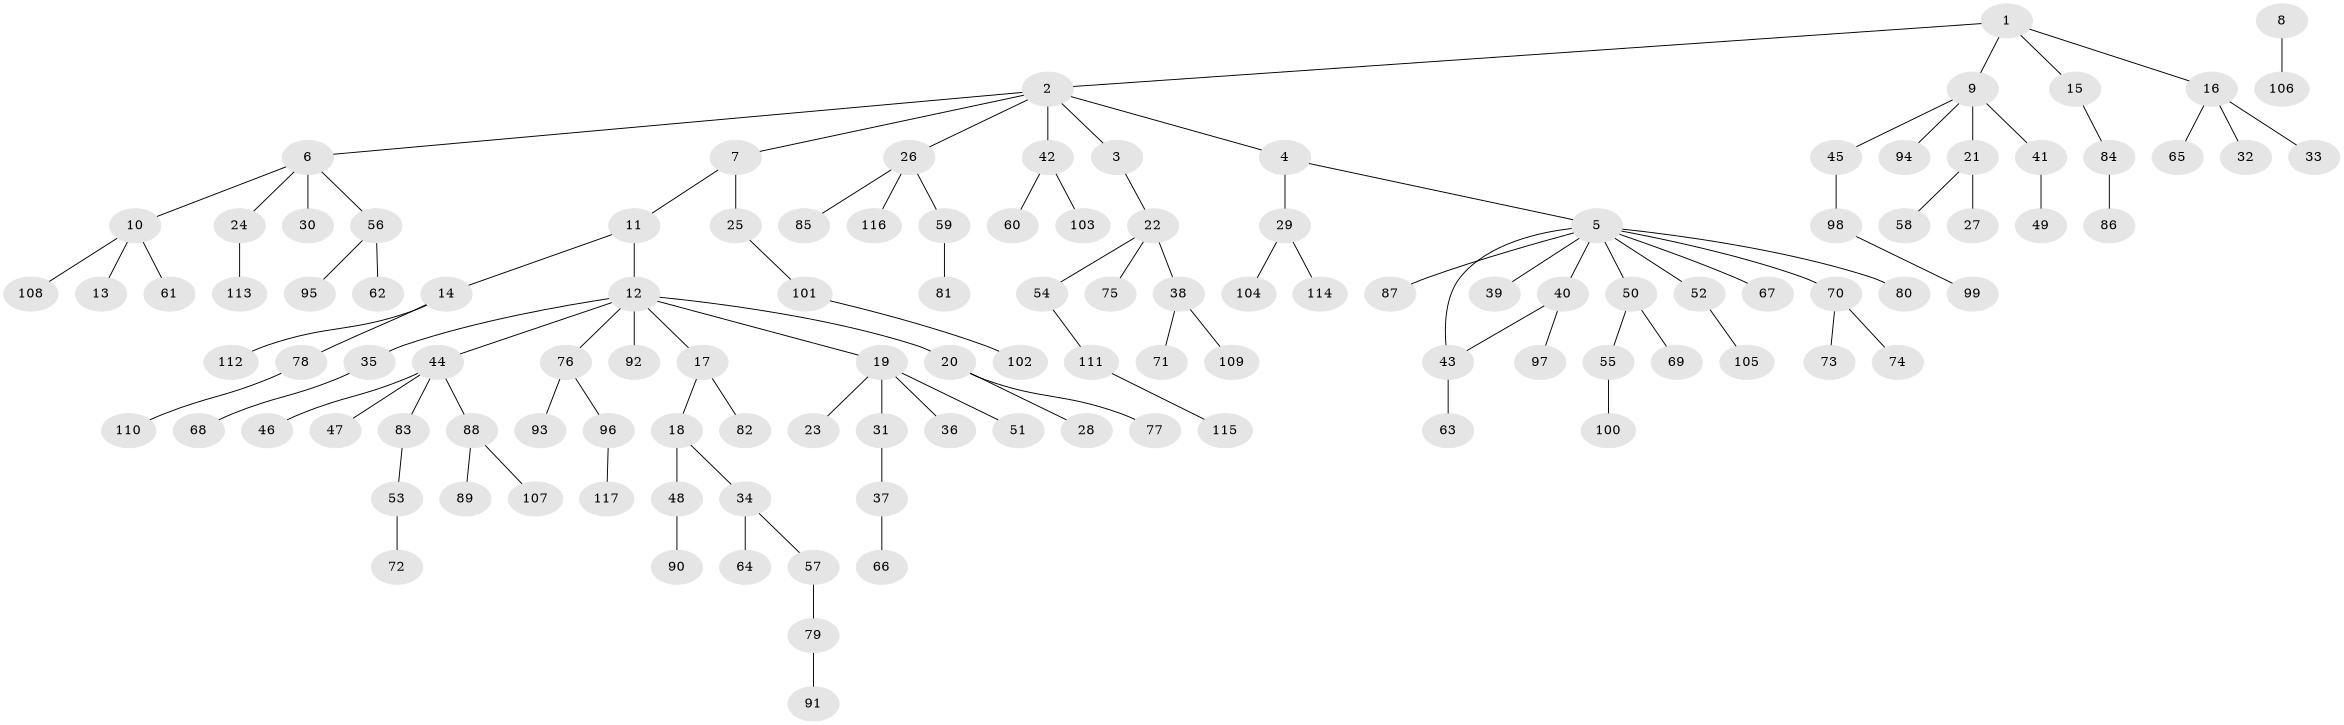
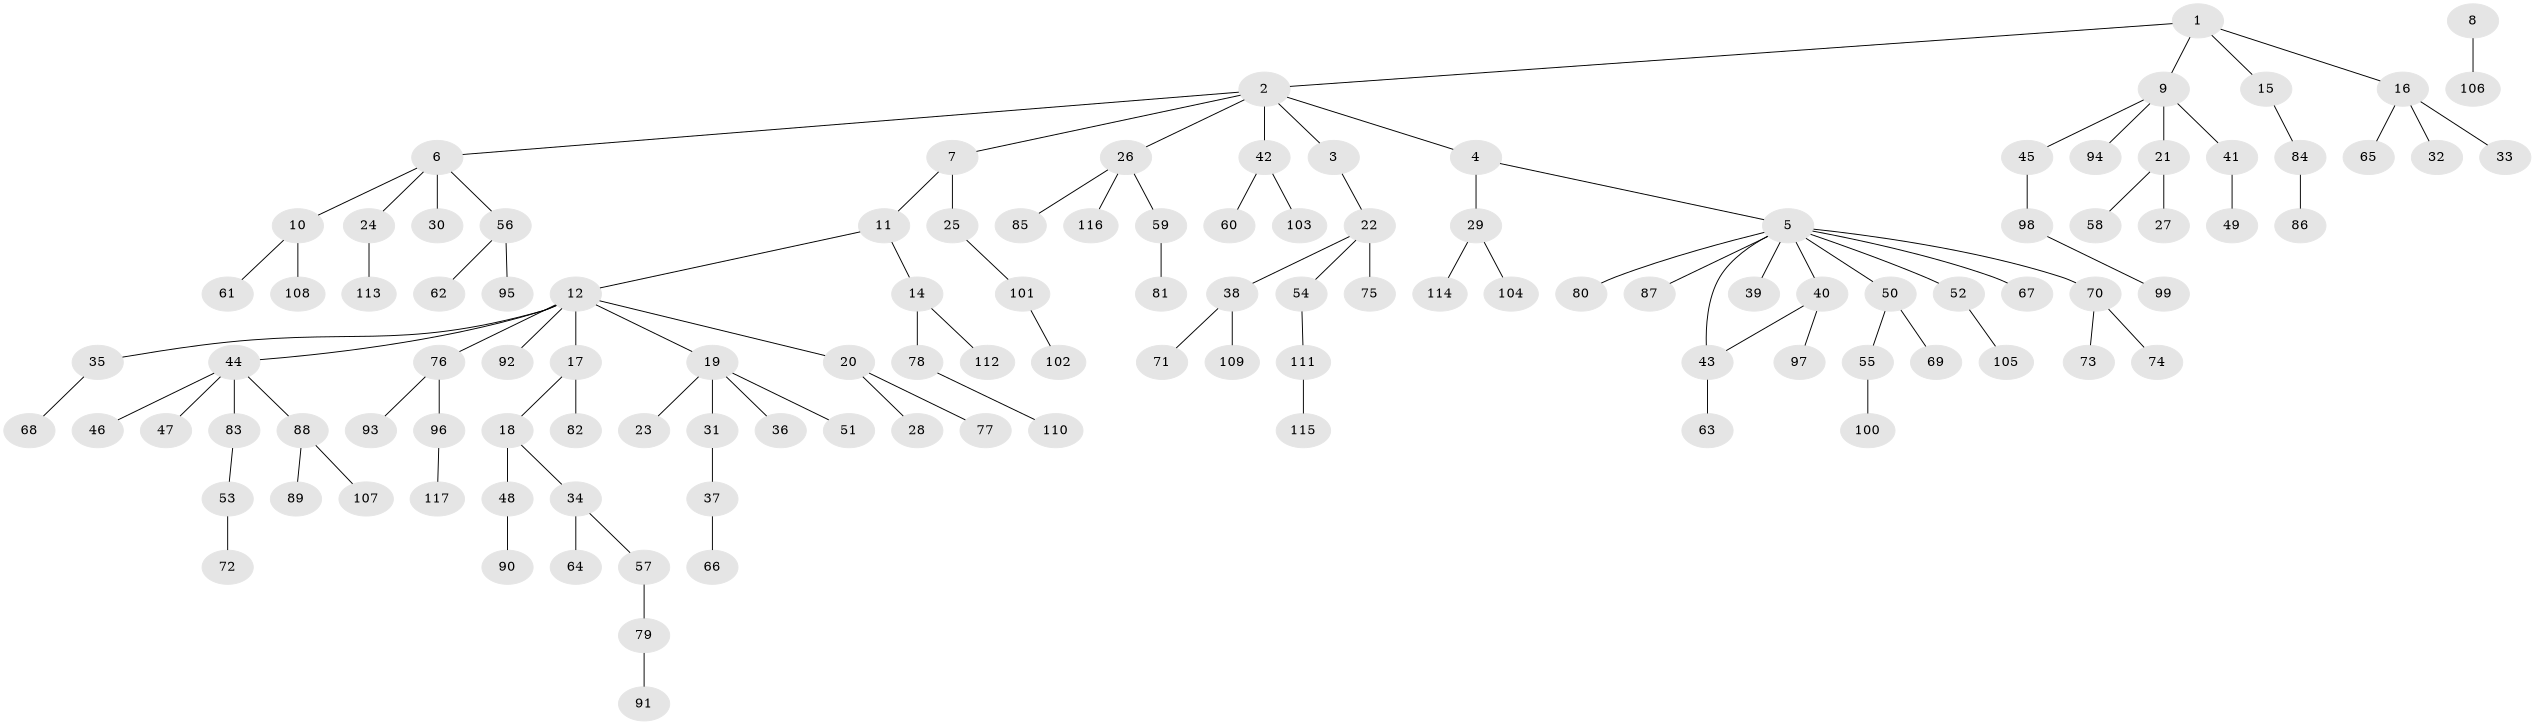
(101, 294) -> none
